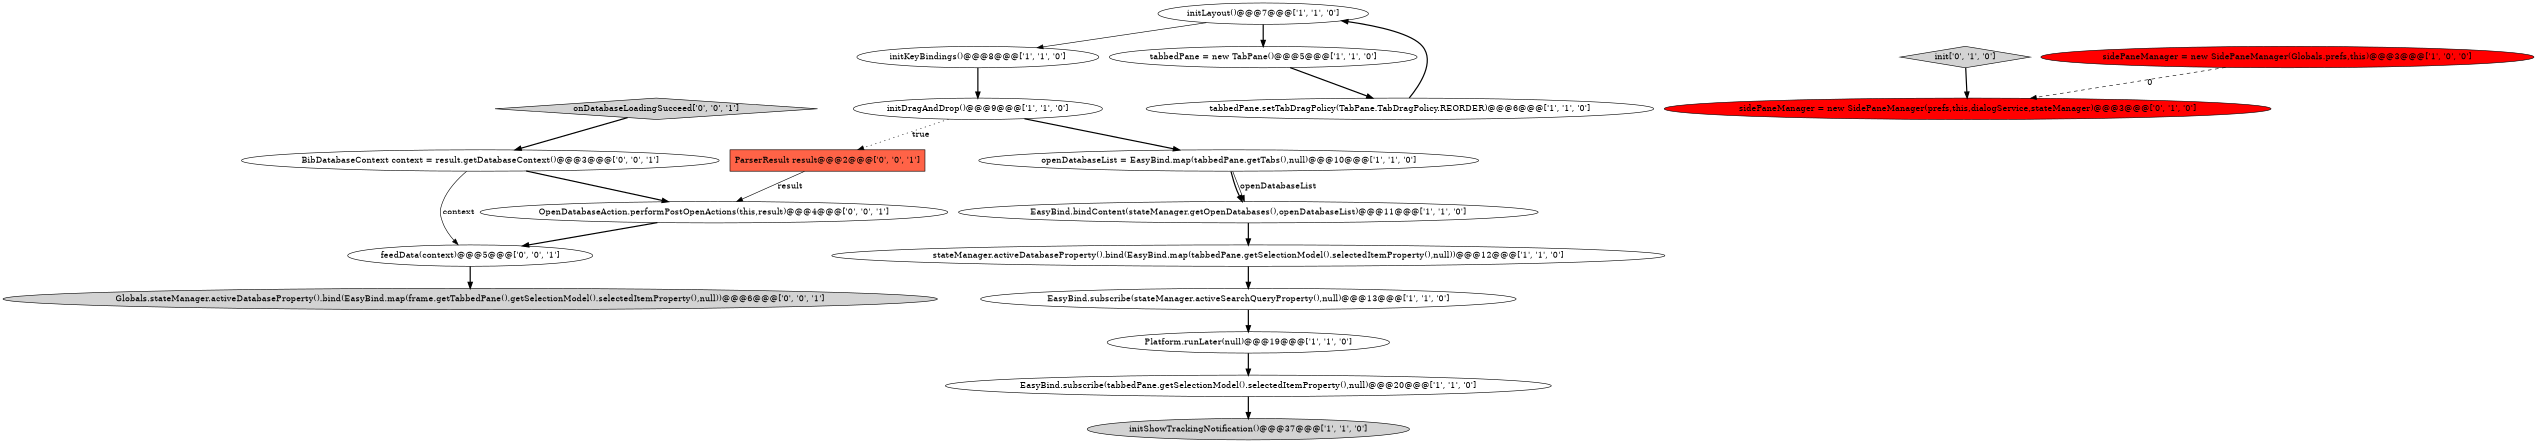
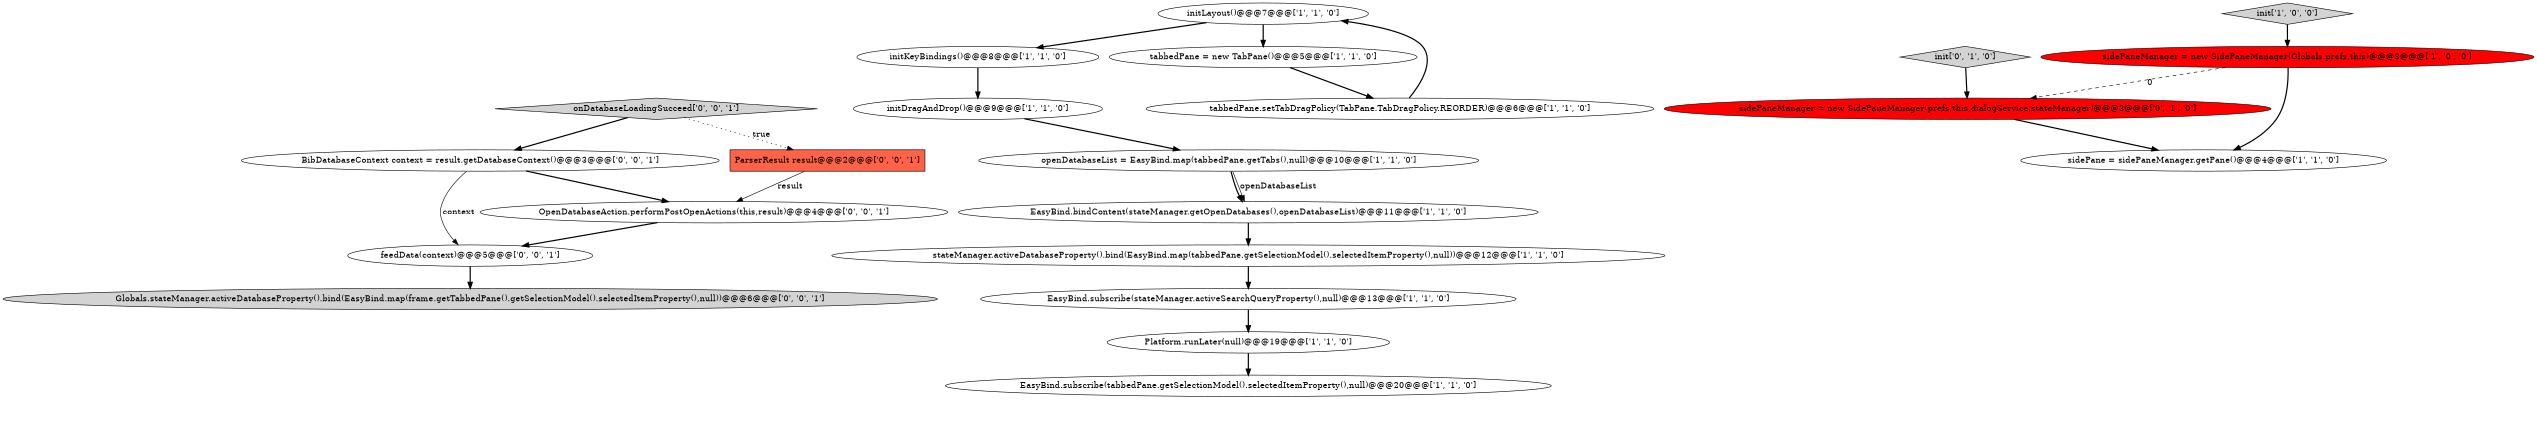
none -> (2287, 14)
(1125, 35) -> (1125, 35)
(906, 134) -> (736, 133)
none -> (2204, 160)
(1248, 429) -> none
